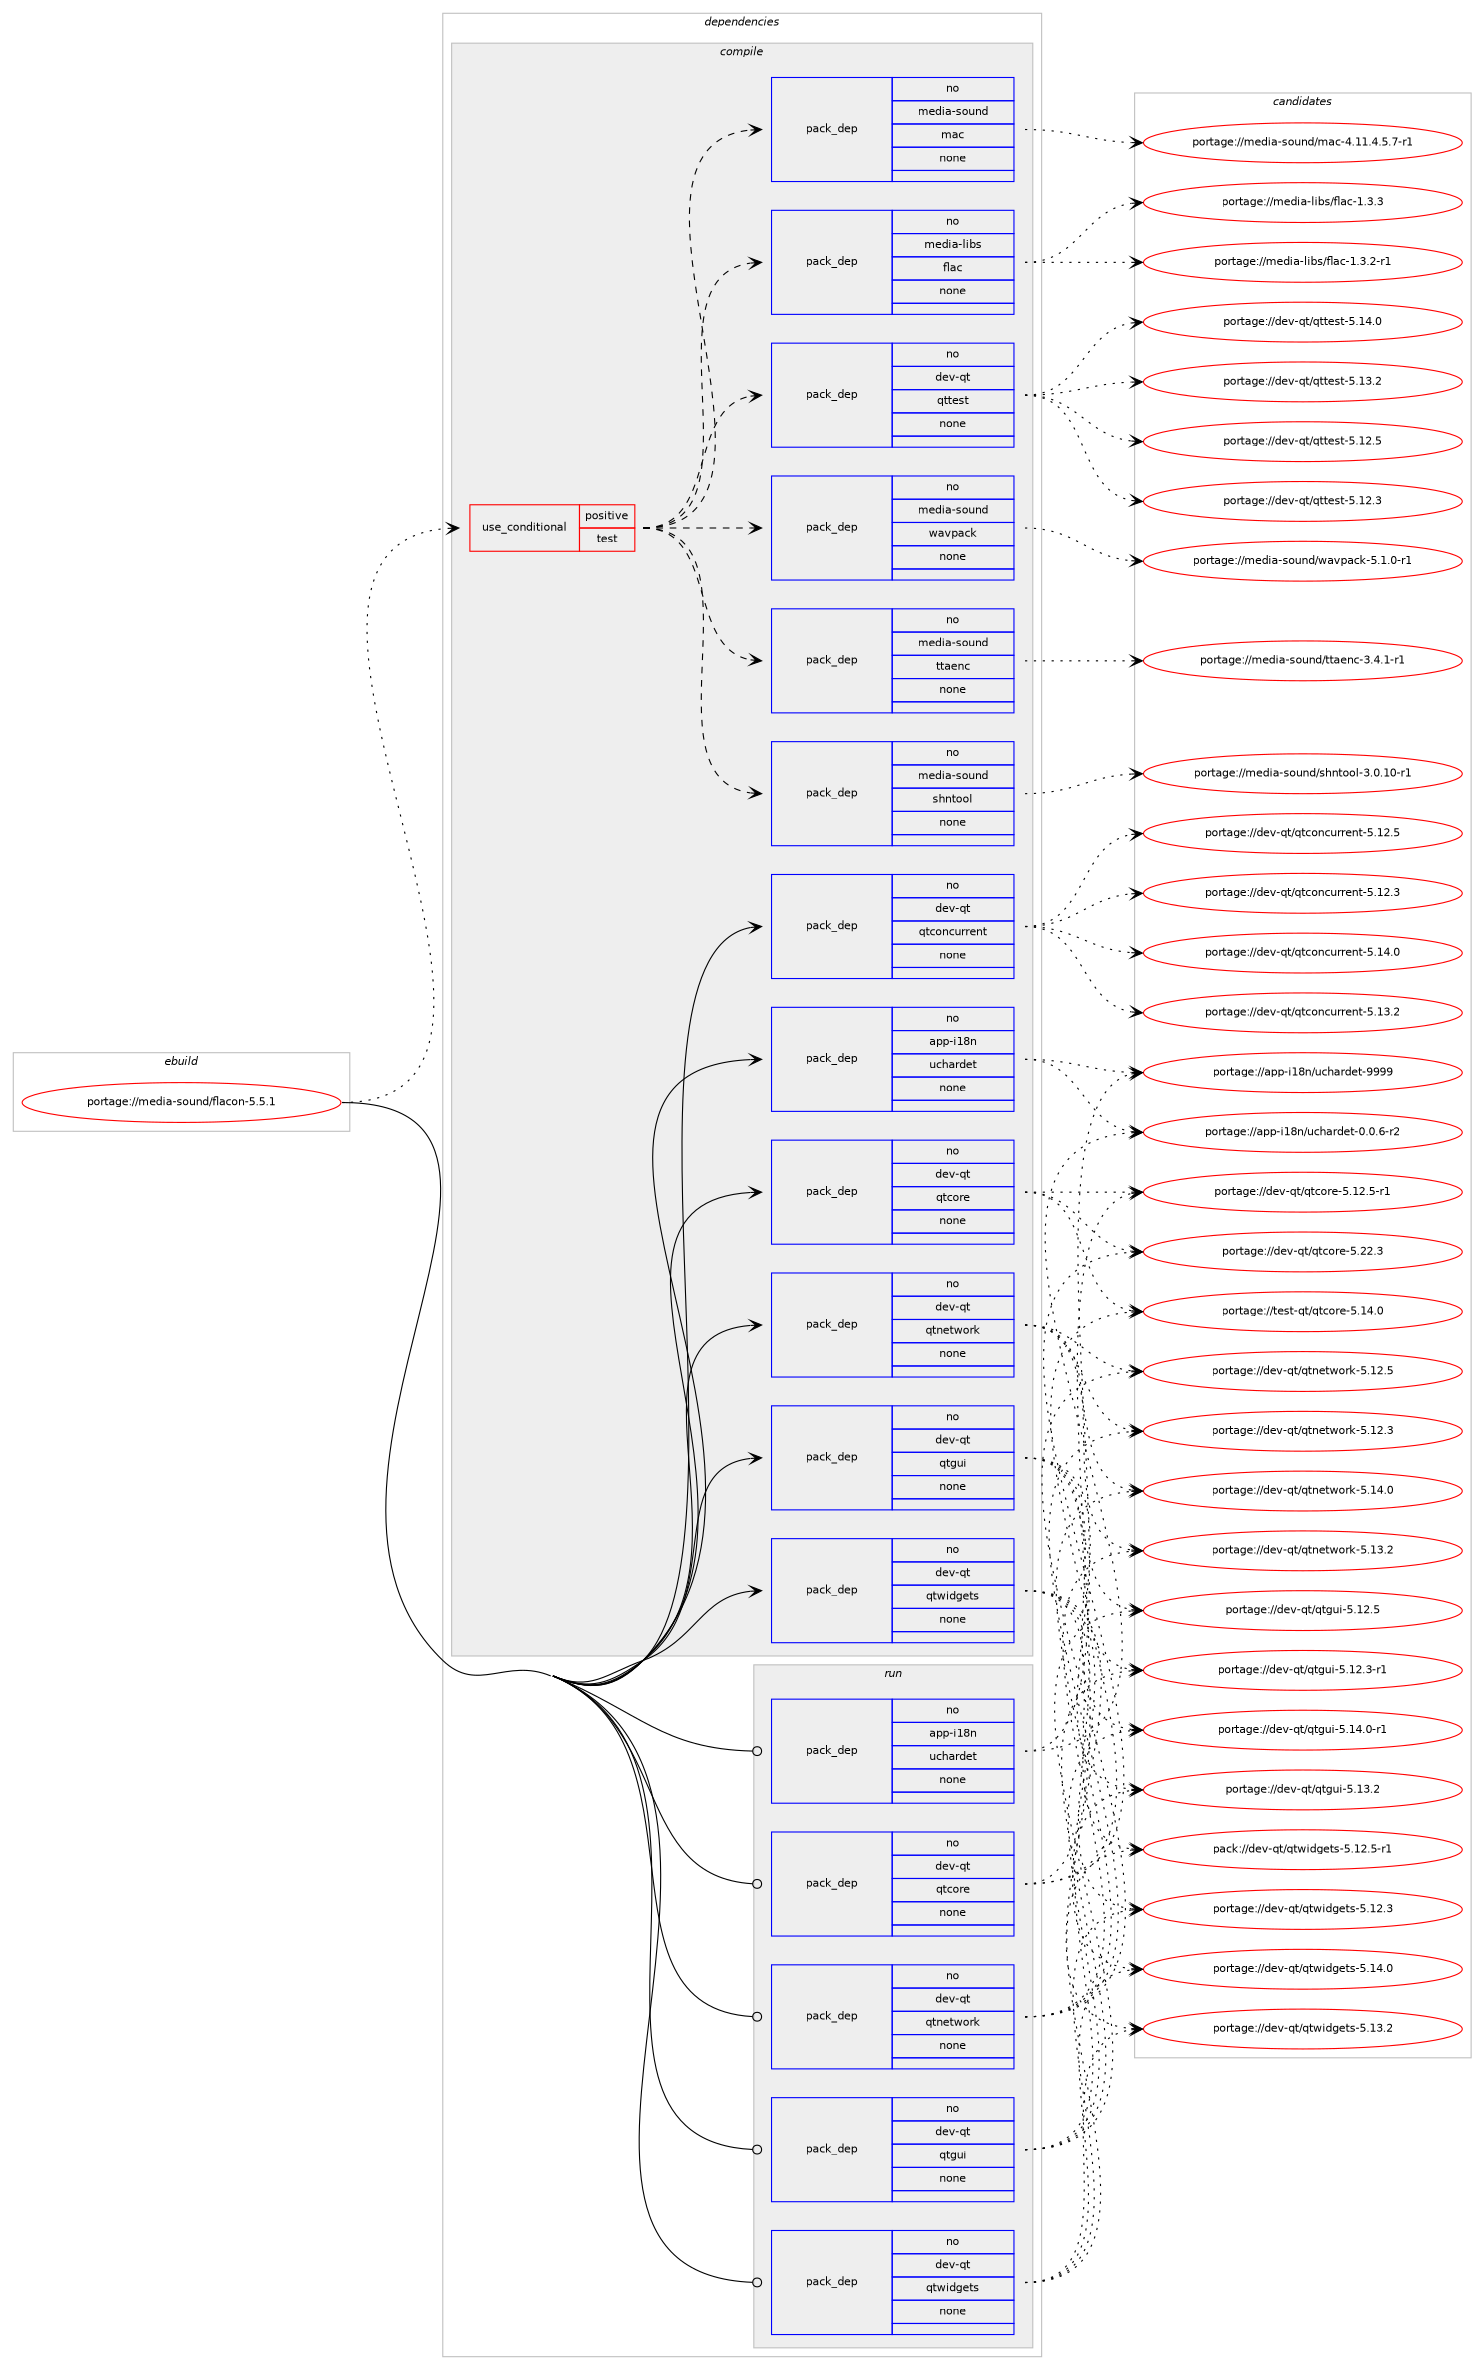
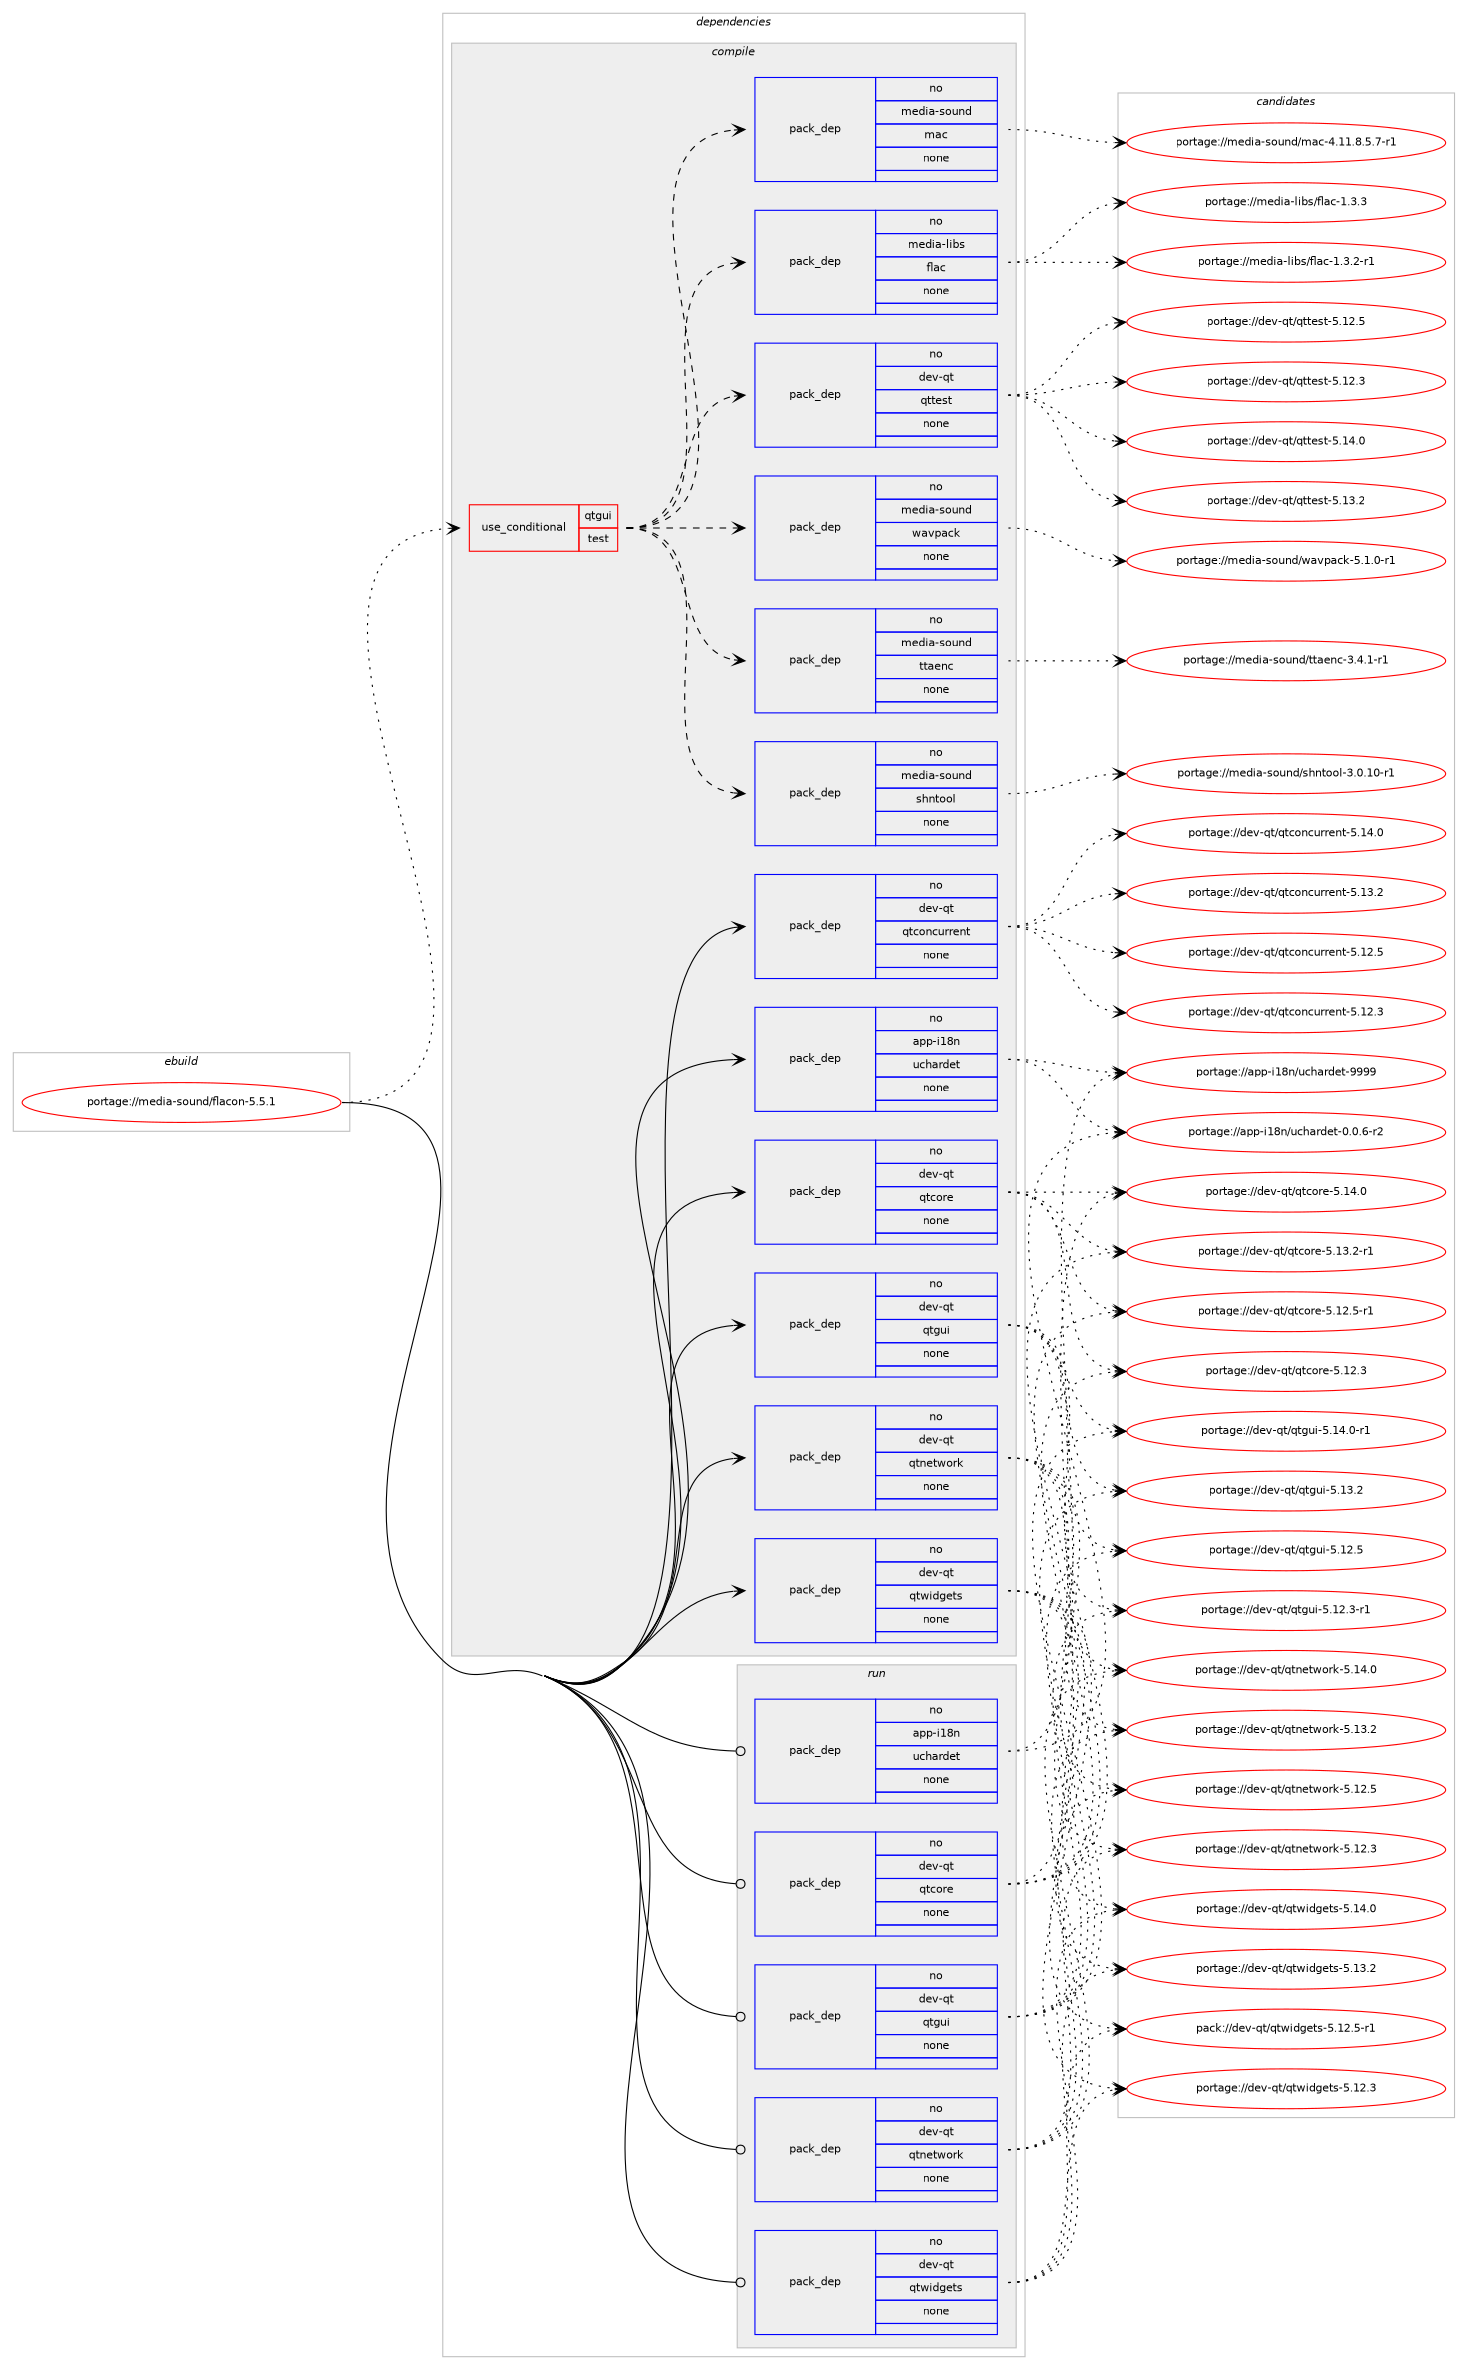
(1303, 143) -> (1286, 143)
(607, 516) -> (598, 516)
none -> (1286, 1252)
(1303, 1252) -> (1286, 1372)
(1303, 1312) -> (1286, 1192)
